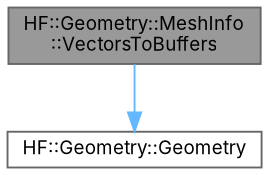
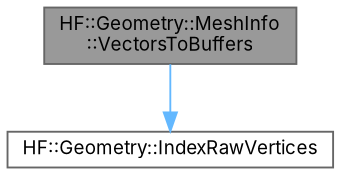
(135, 150) -> (170, 150)
